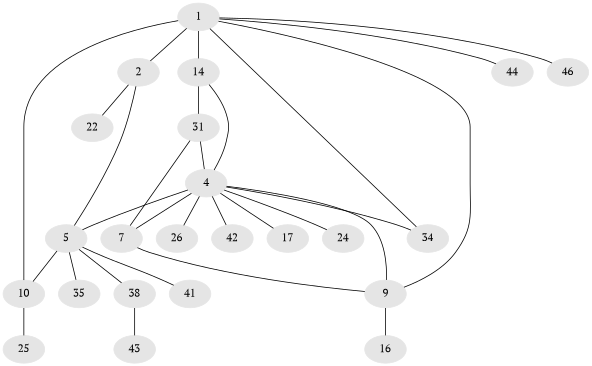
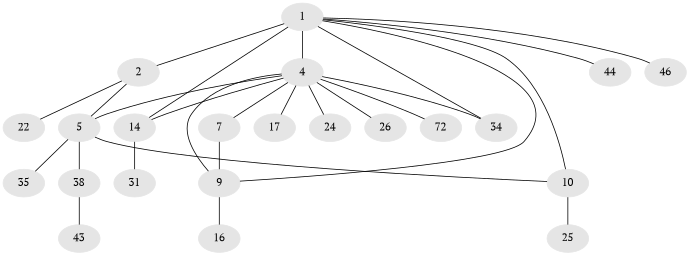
(202, 155) -> (302, 45)
(160, 183) -> none
(232, 239) -> (441, 128)
(190, 294) -> none
